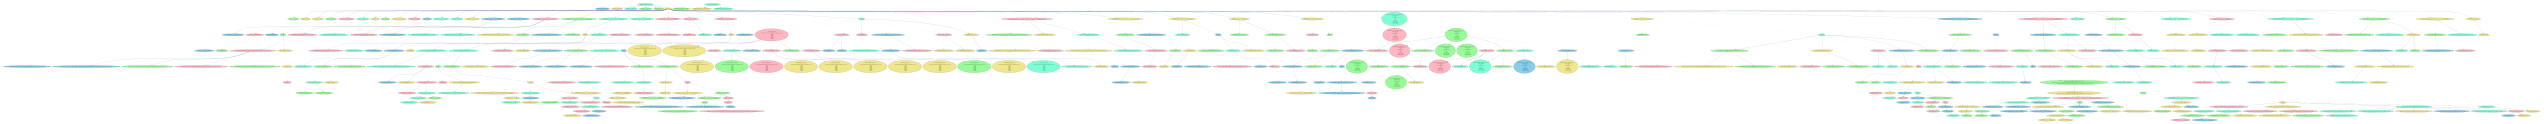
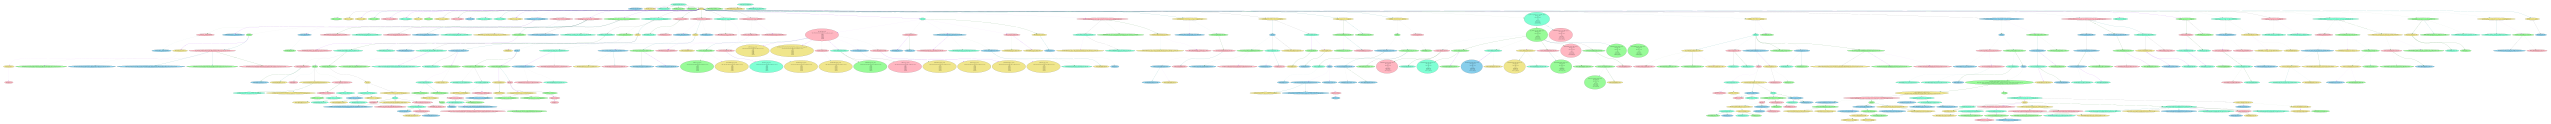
(518, 19) -> (561, 19)
(862, 35) -> none
(2198, 35) -> (2226, 35)
(2484, 35) -> (2541, 35)
(1567, 51) -> (1526, 51)
(2094, 67) -> (2171, 67)
(1862, 82) -> (1775, 82)
(2014, 111) -> (1921, 111)
